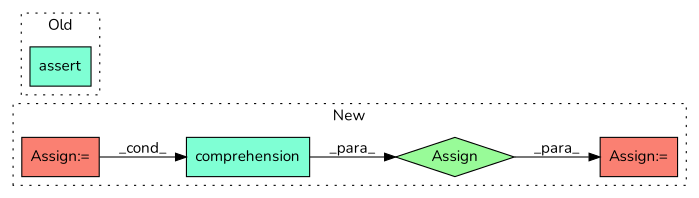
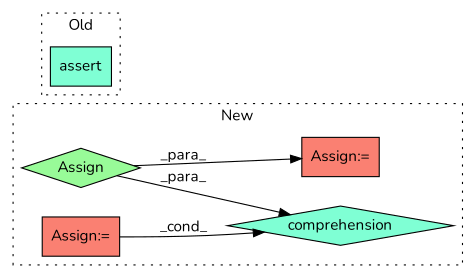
(248, 157) -> (341, 226)
(347, 157) -> (198, 194)
